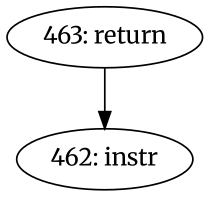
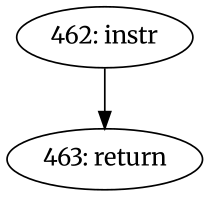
(105, 90) -> (105, 90)
